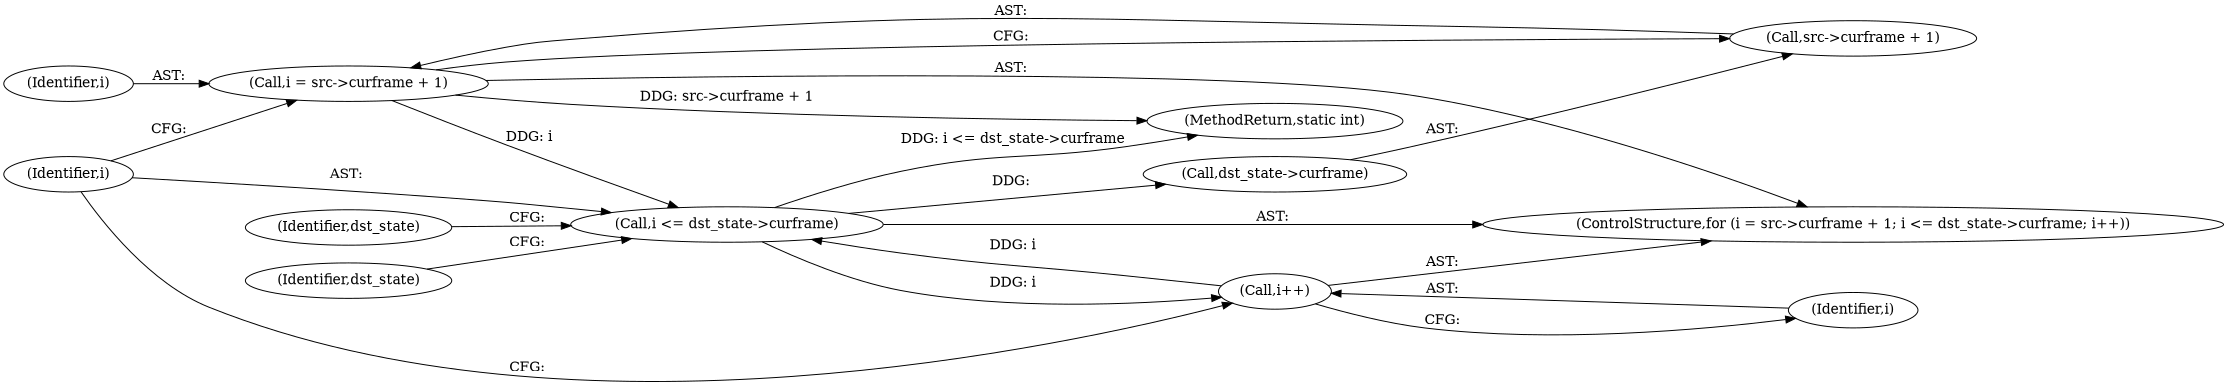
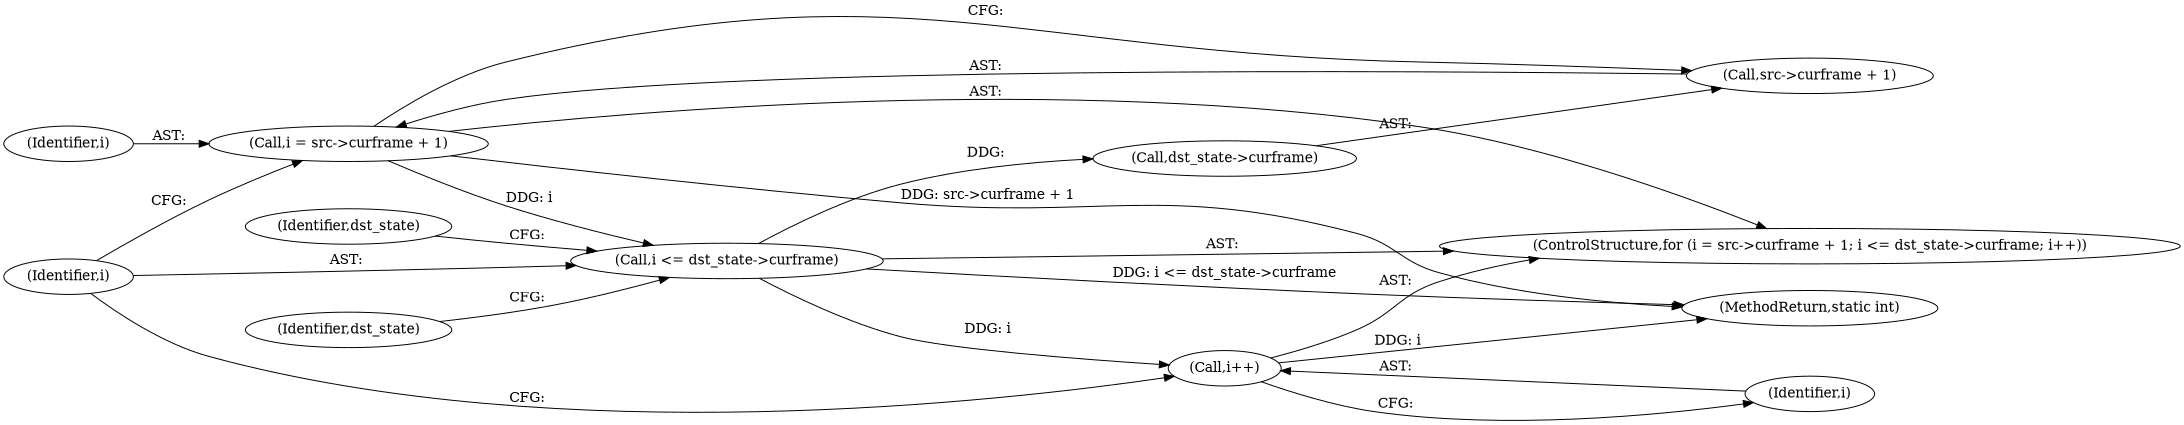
(1021, 266) -> (1488, 341)
